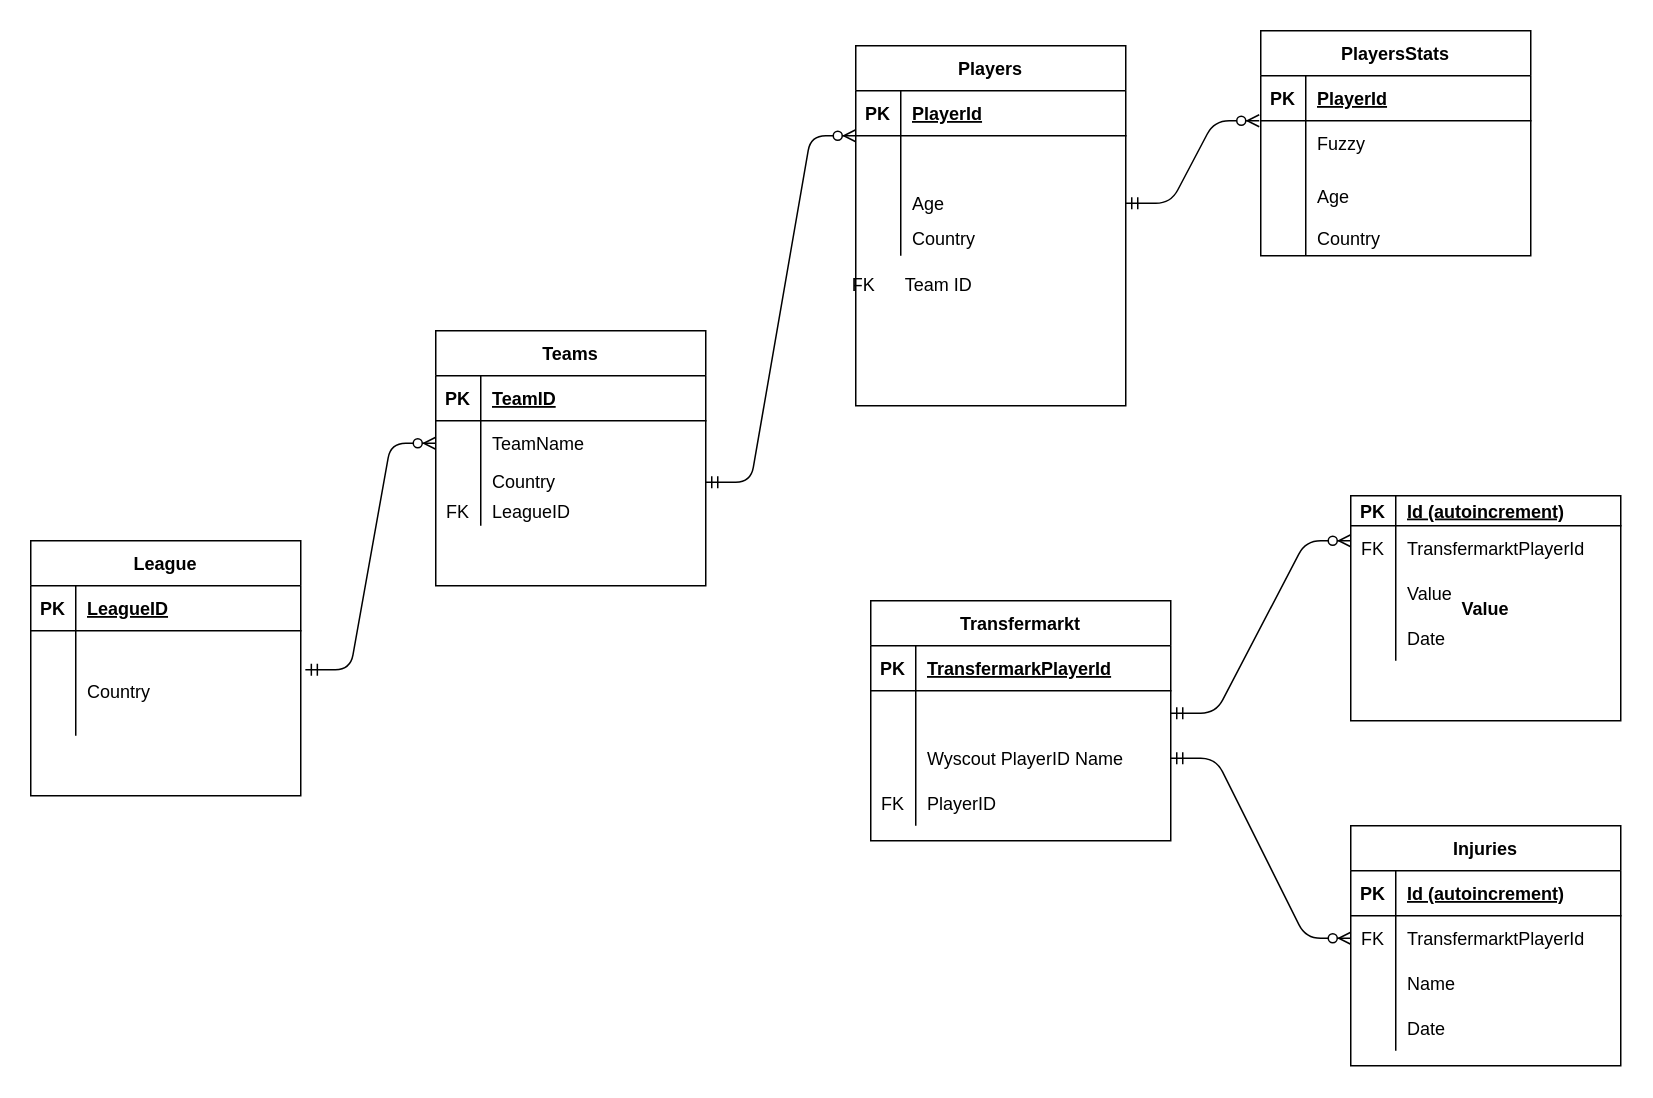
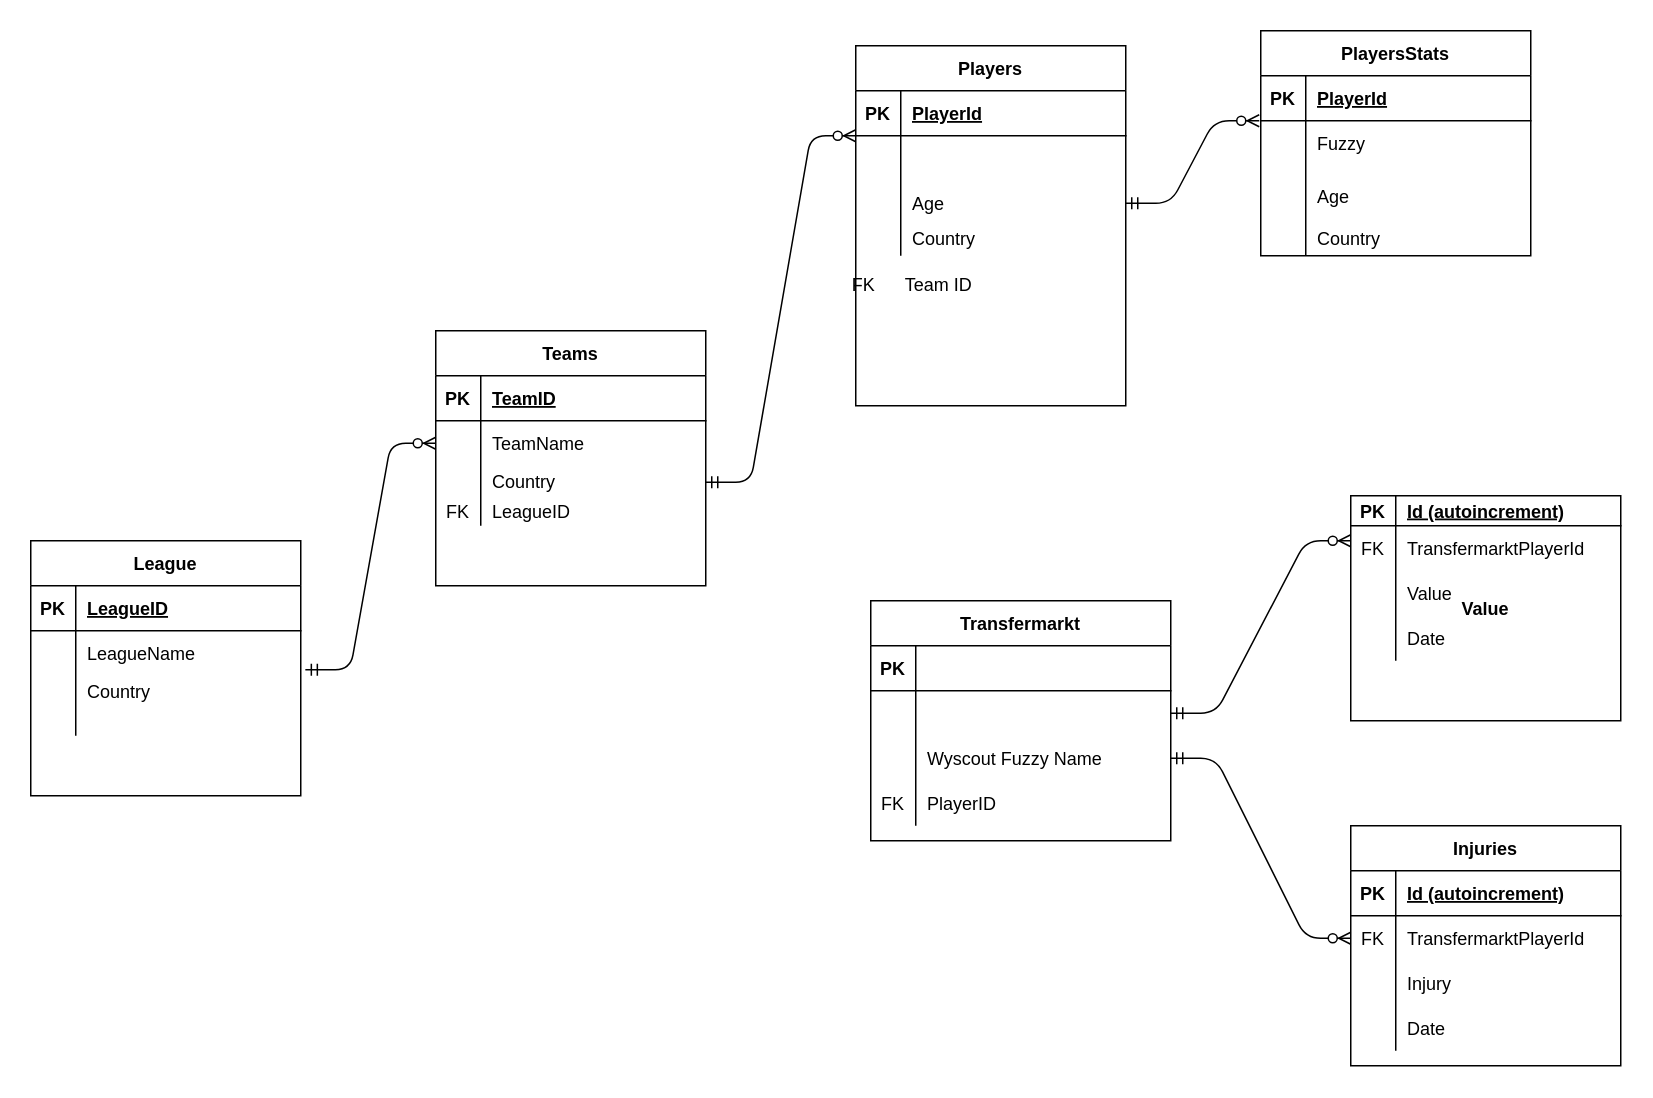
none -> (188, 653)
(1043, 668) -> none
(1026, 759) -> (1013, 759)
(1427, 984) -> (1437, 984)
